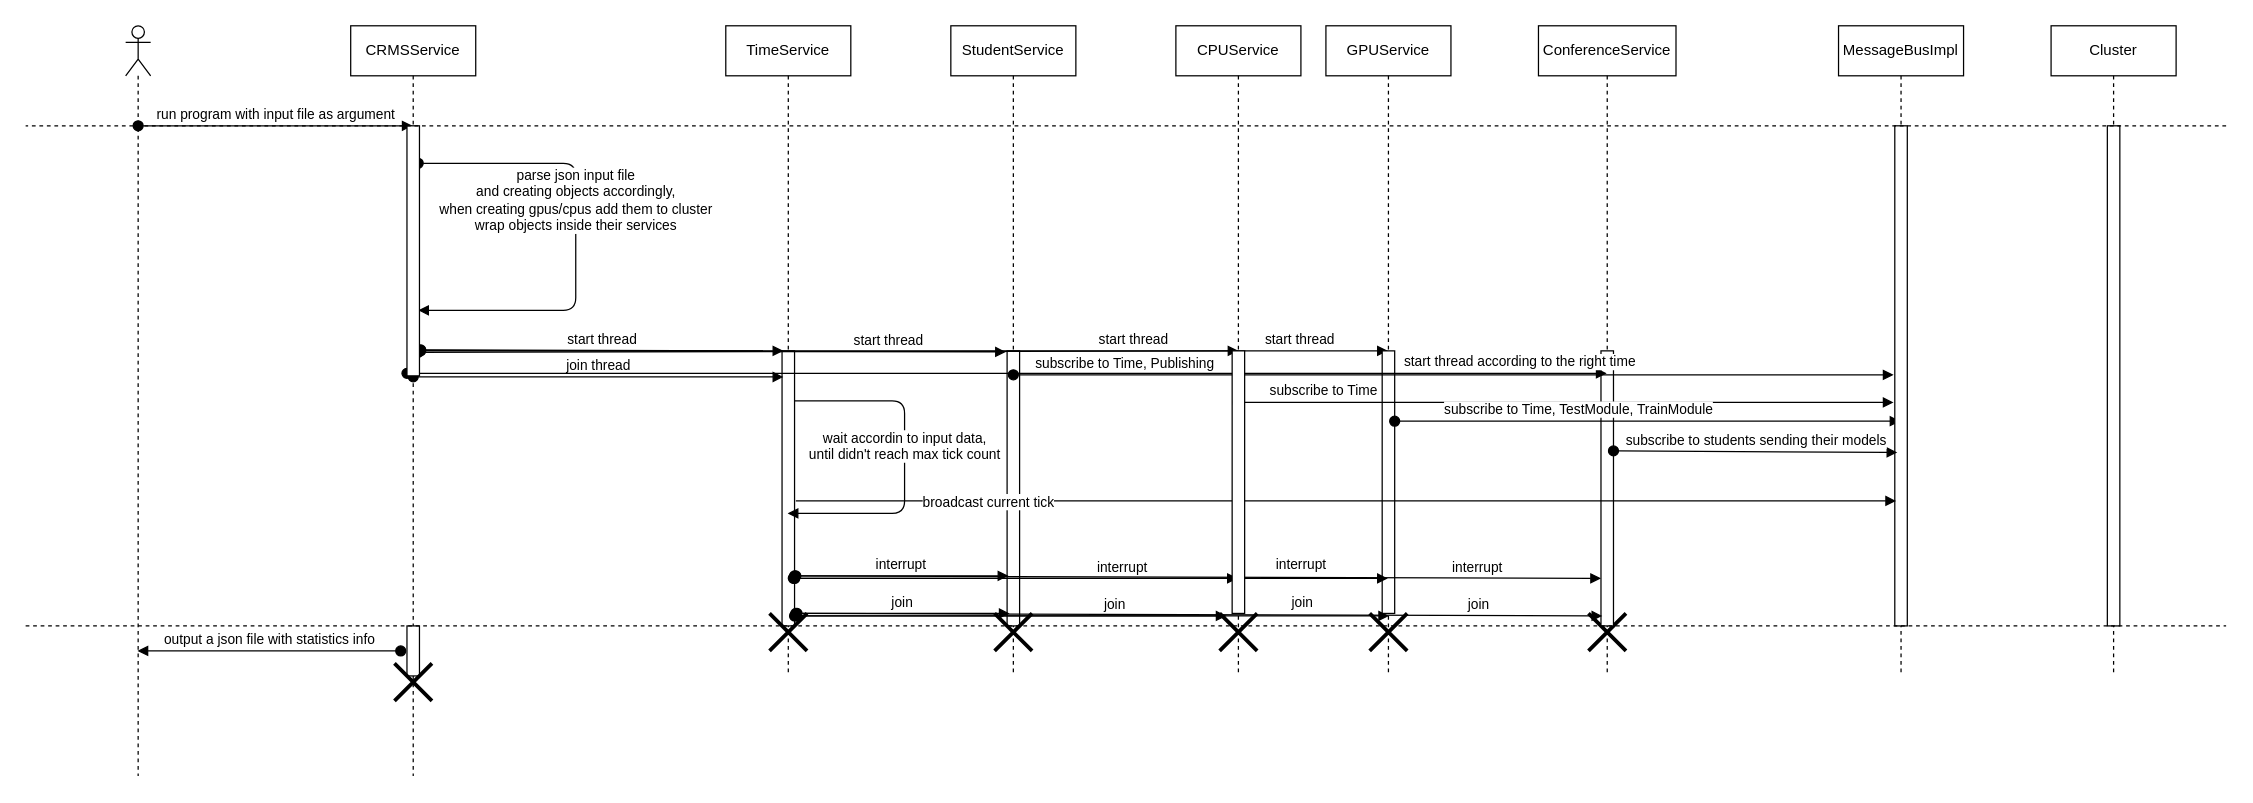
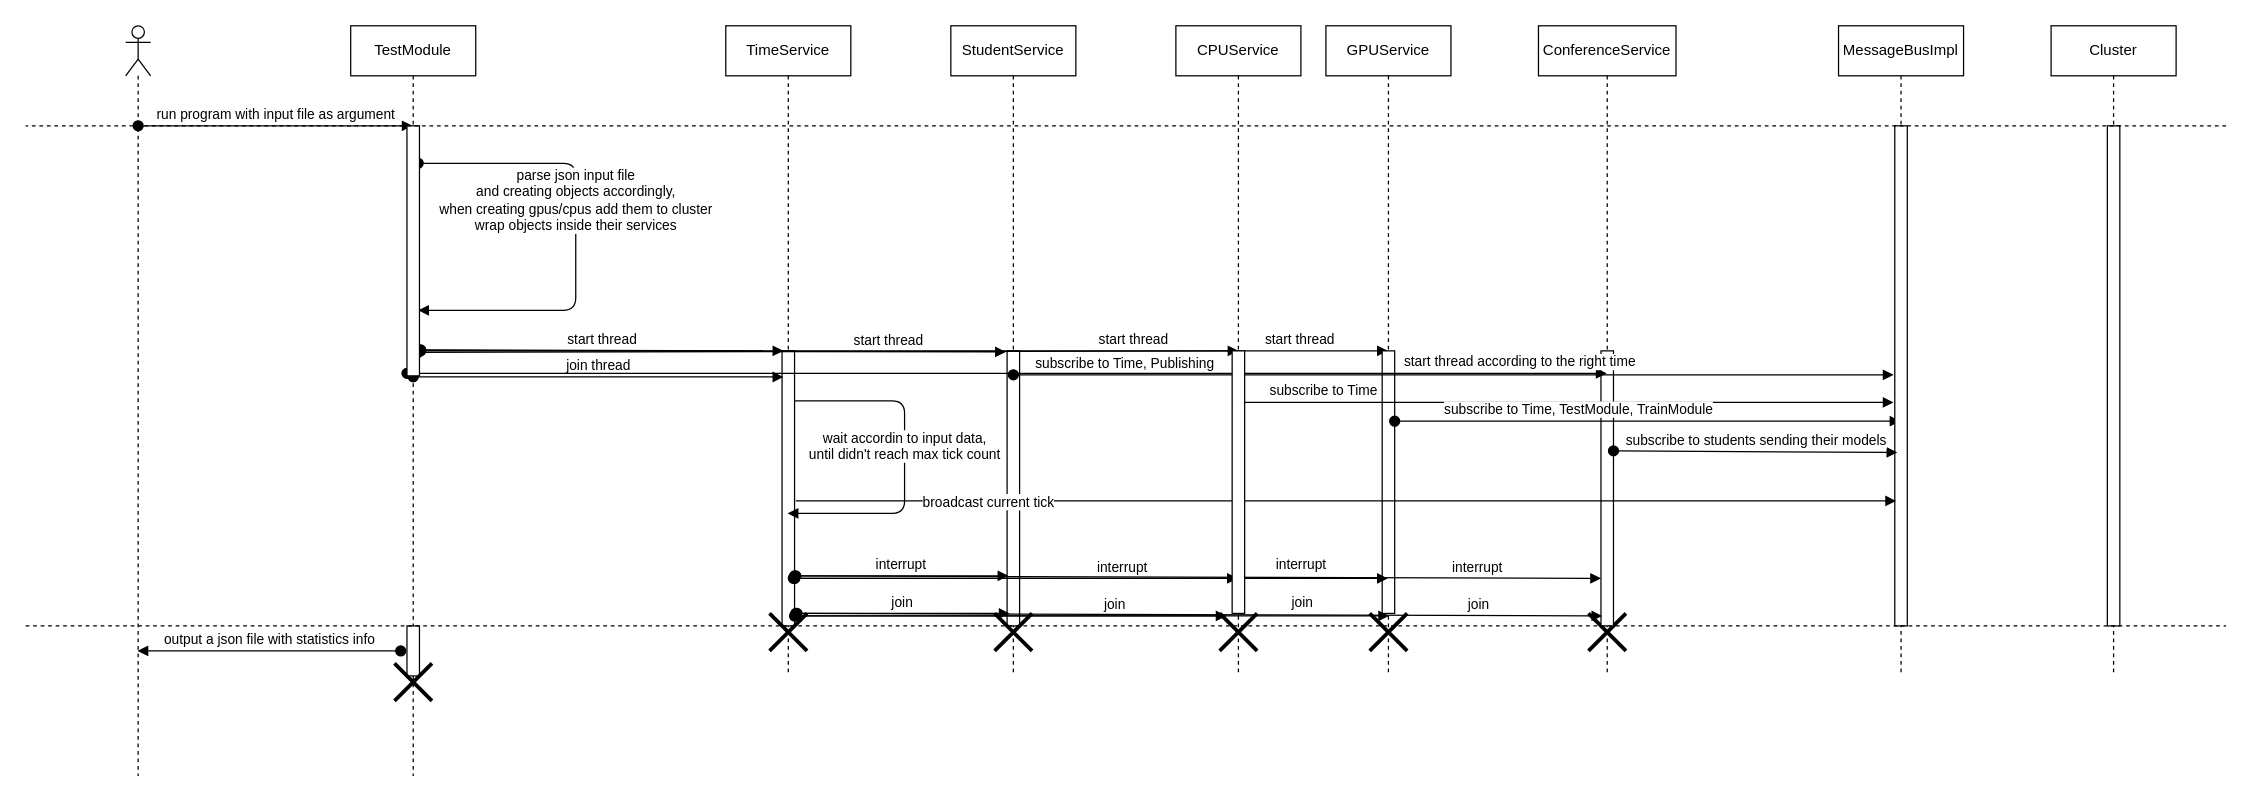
(413, 51) -> (413, 51)
